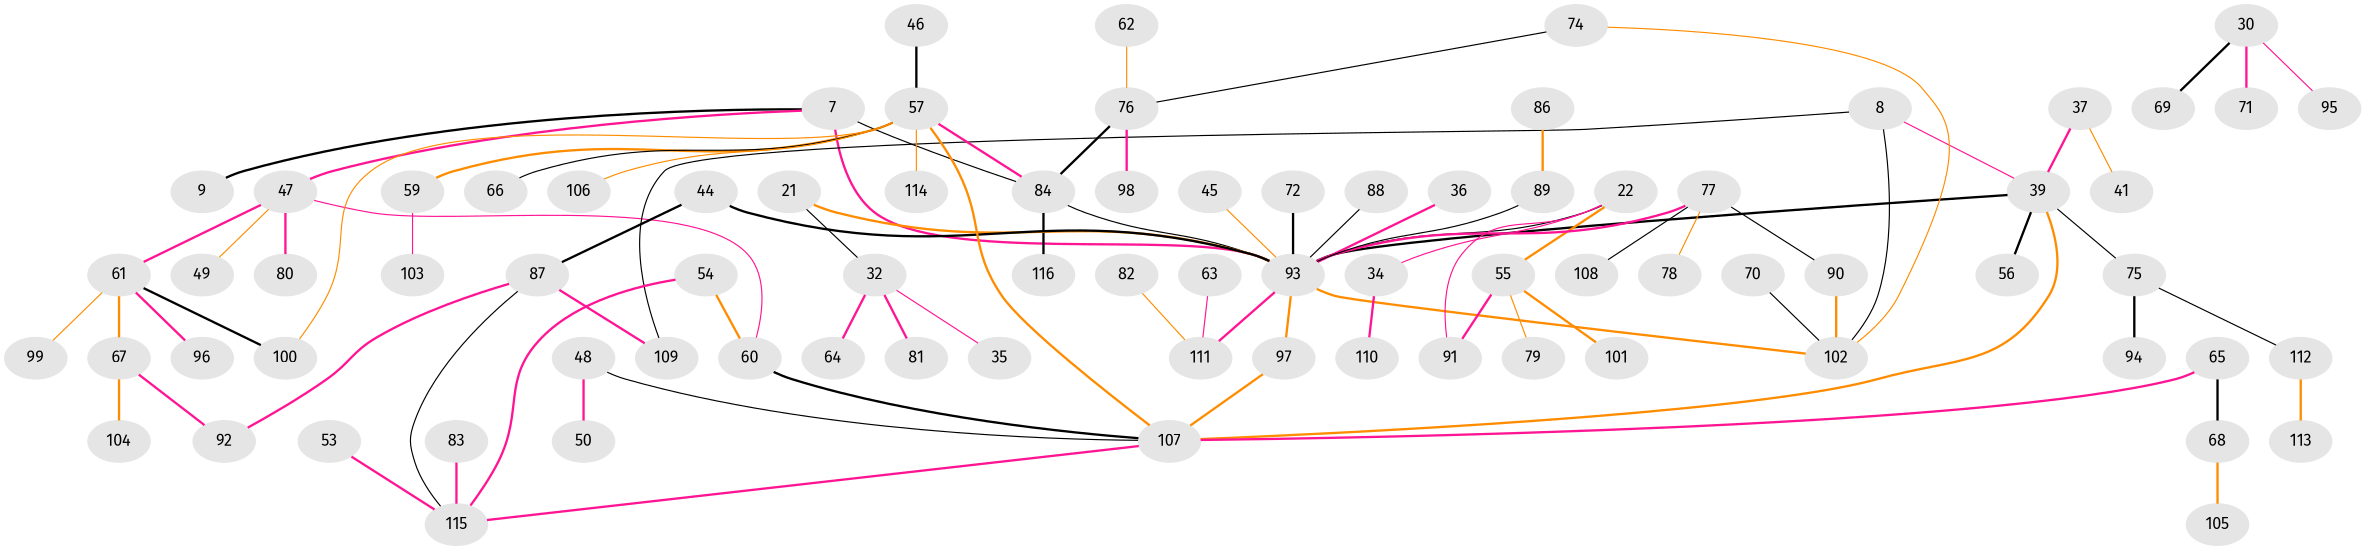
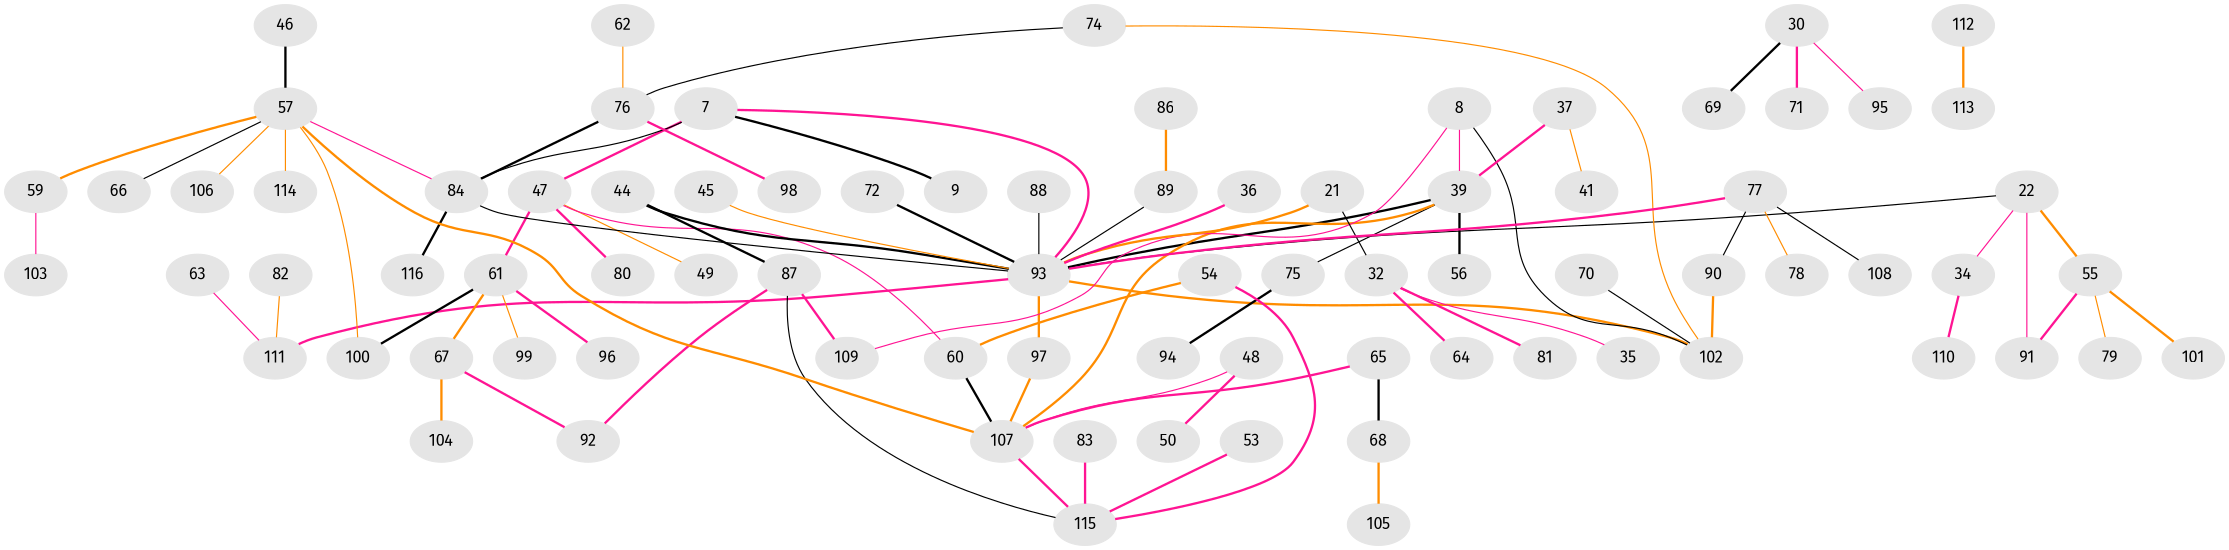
(1168, 136) -> (1101, 277)
(980, 150) -> (371, 150)
(2217, 317) -> none
(870, 424) -> (1127, 400)
